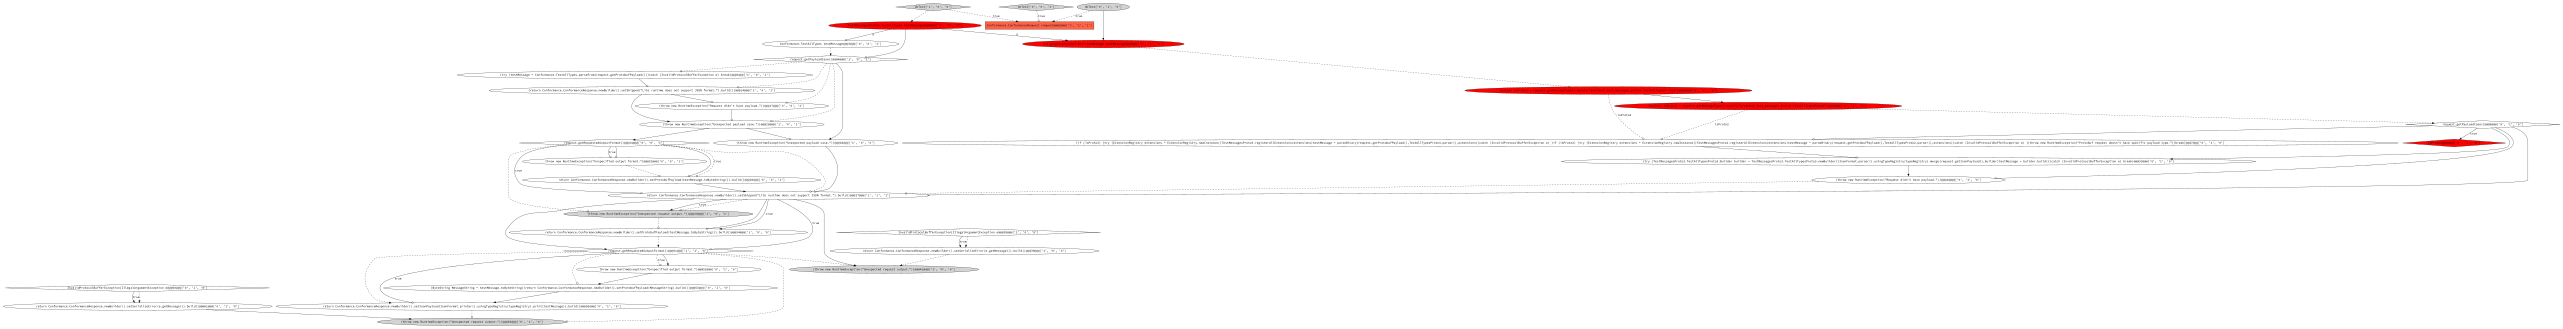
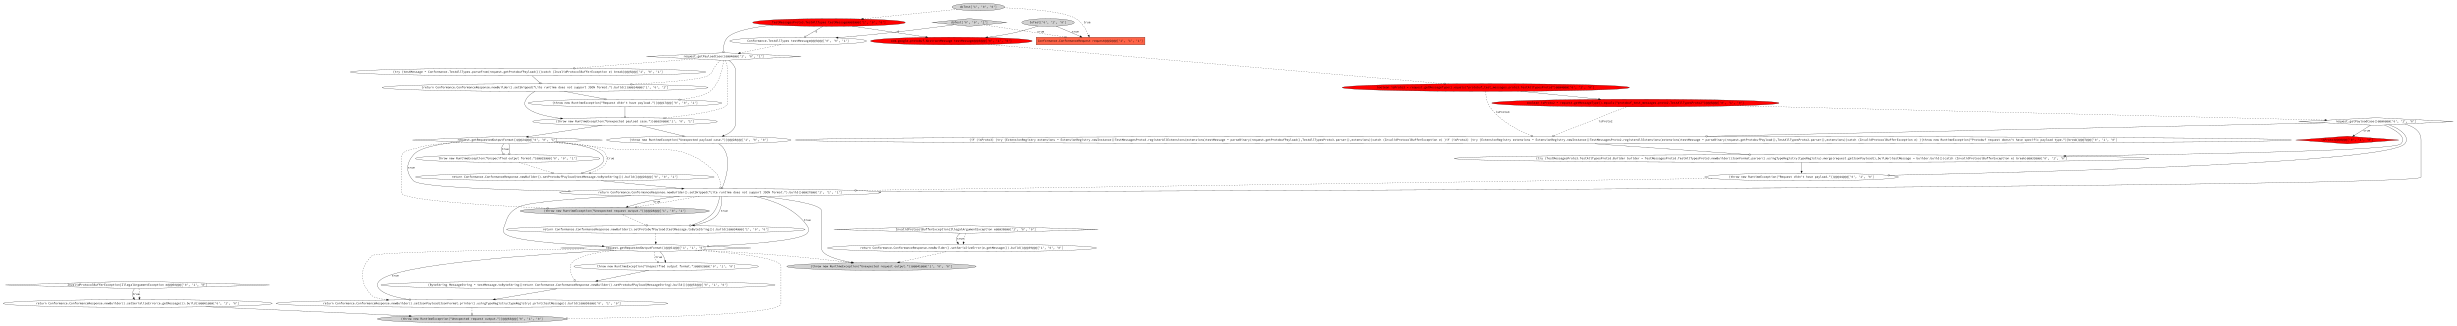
(933, 7) -> (978, 7)
(1073, 16) -> (1068, 31)
none -> (899, 32)
